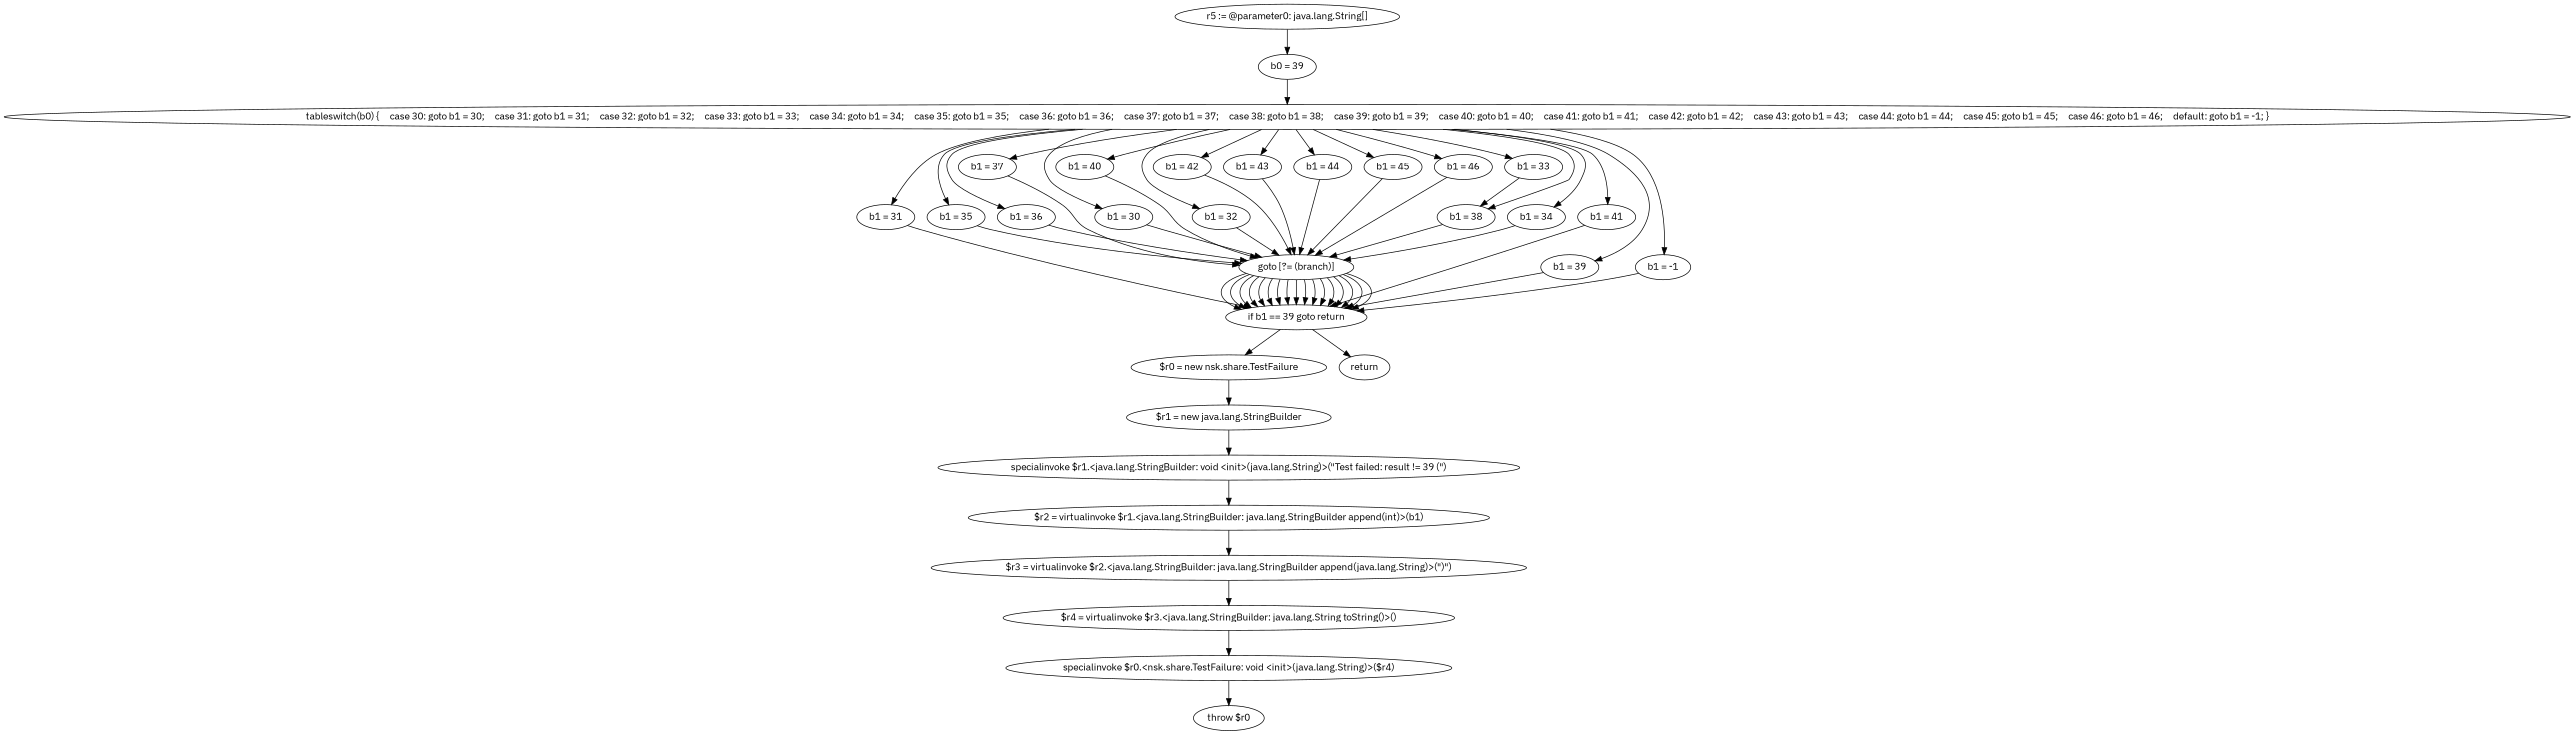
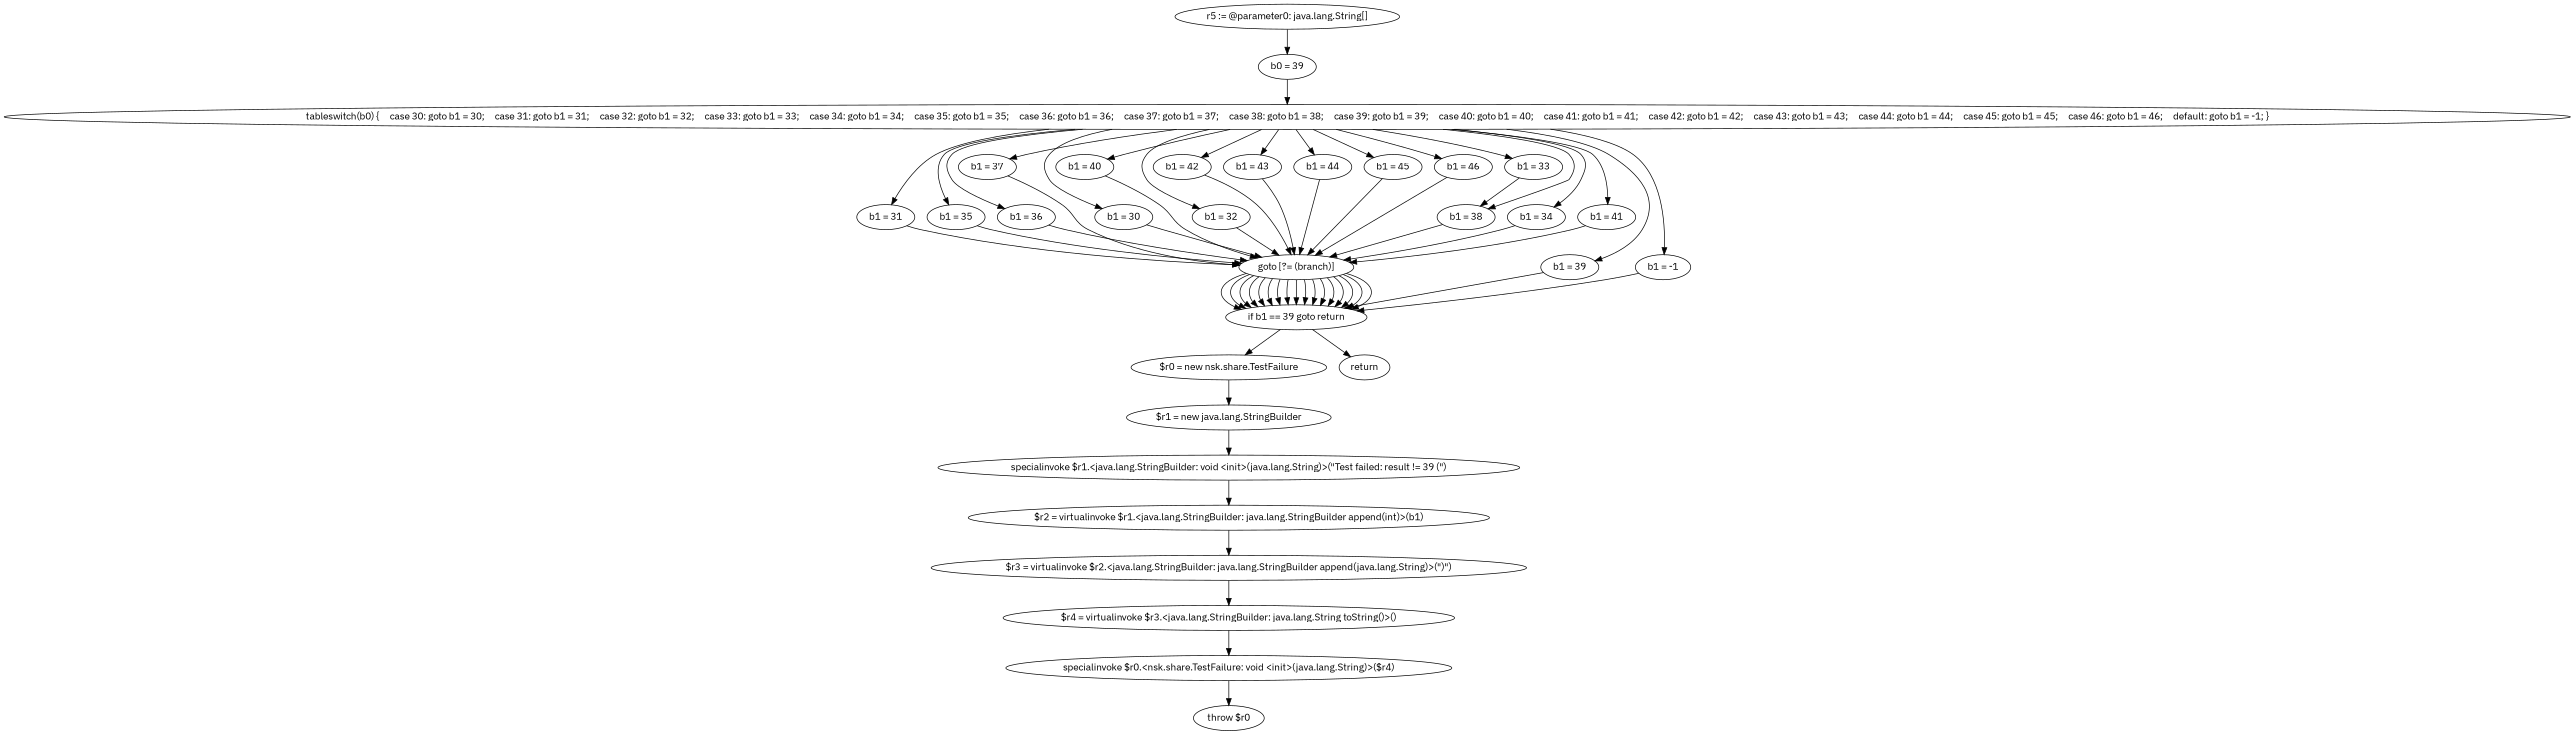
(1461, 265) -> (1472, 248)
(1075, 269) -> (1069, 253)
